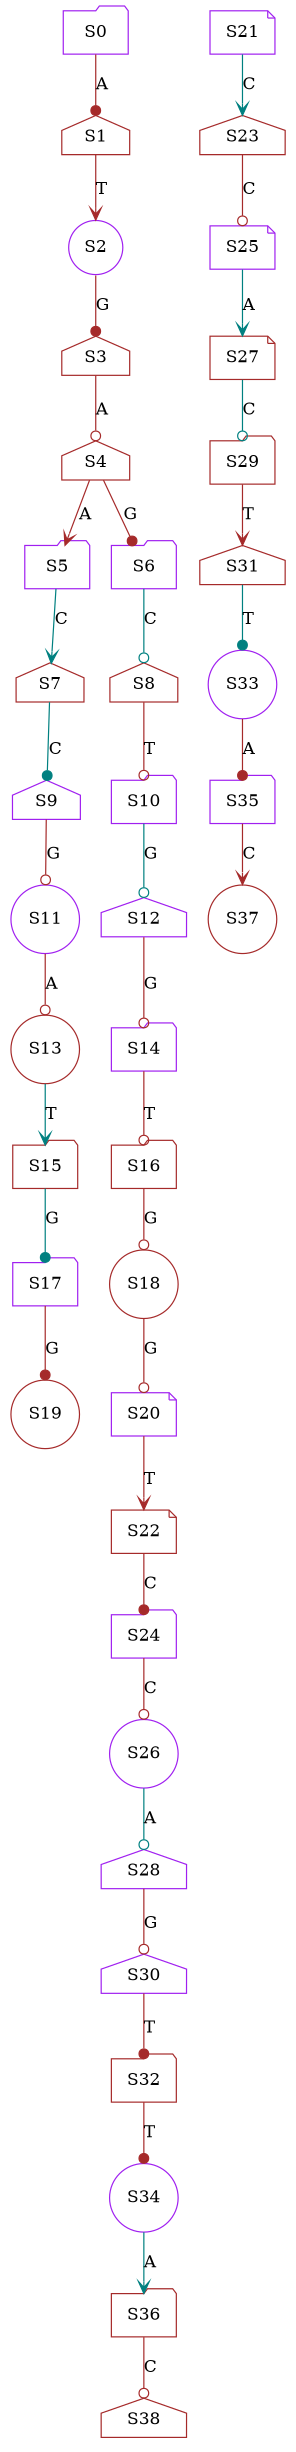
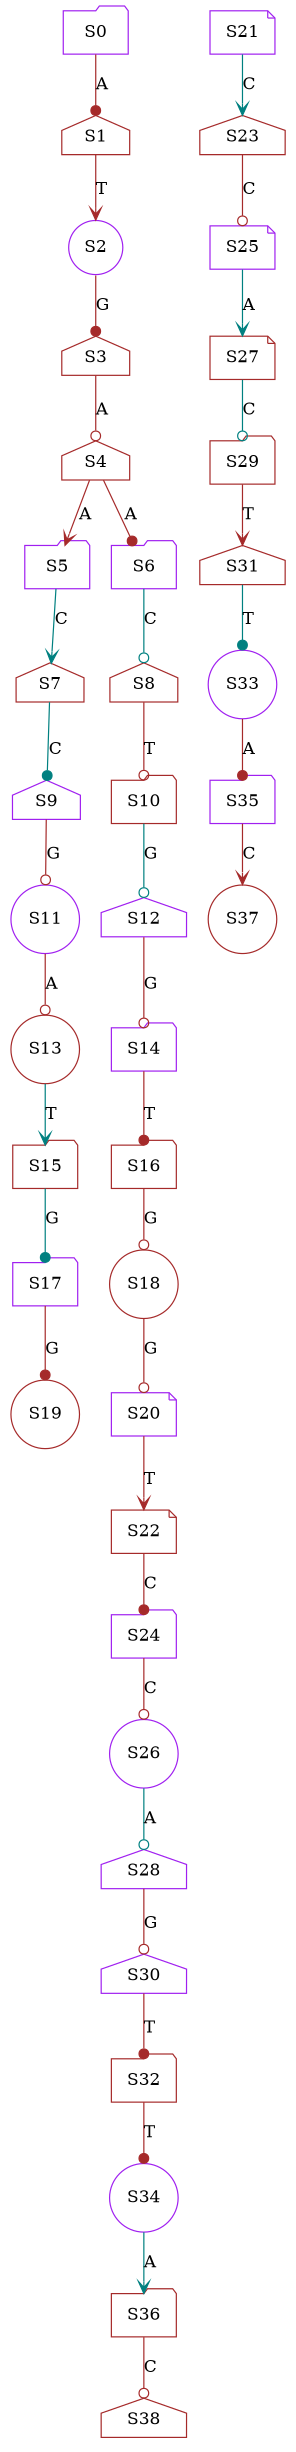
(131, 515) -> (131, 515)
(144, 802) -> (144, 802)
(144, 1103) -> (144, 1103)
